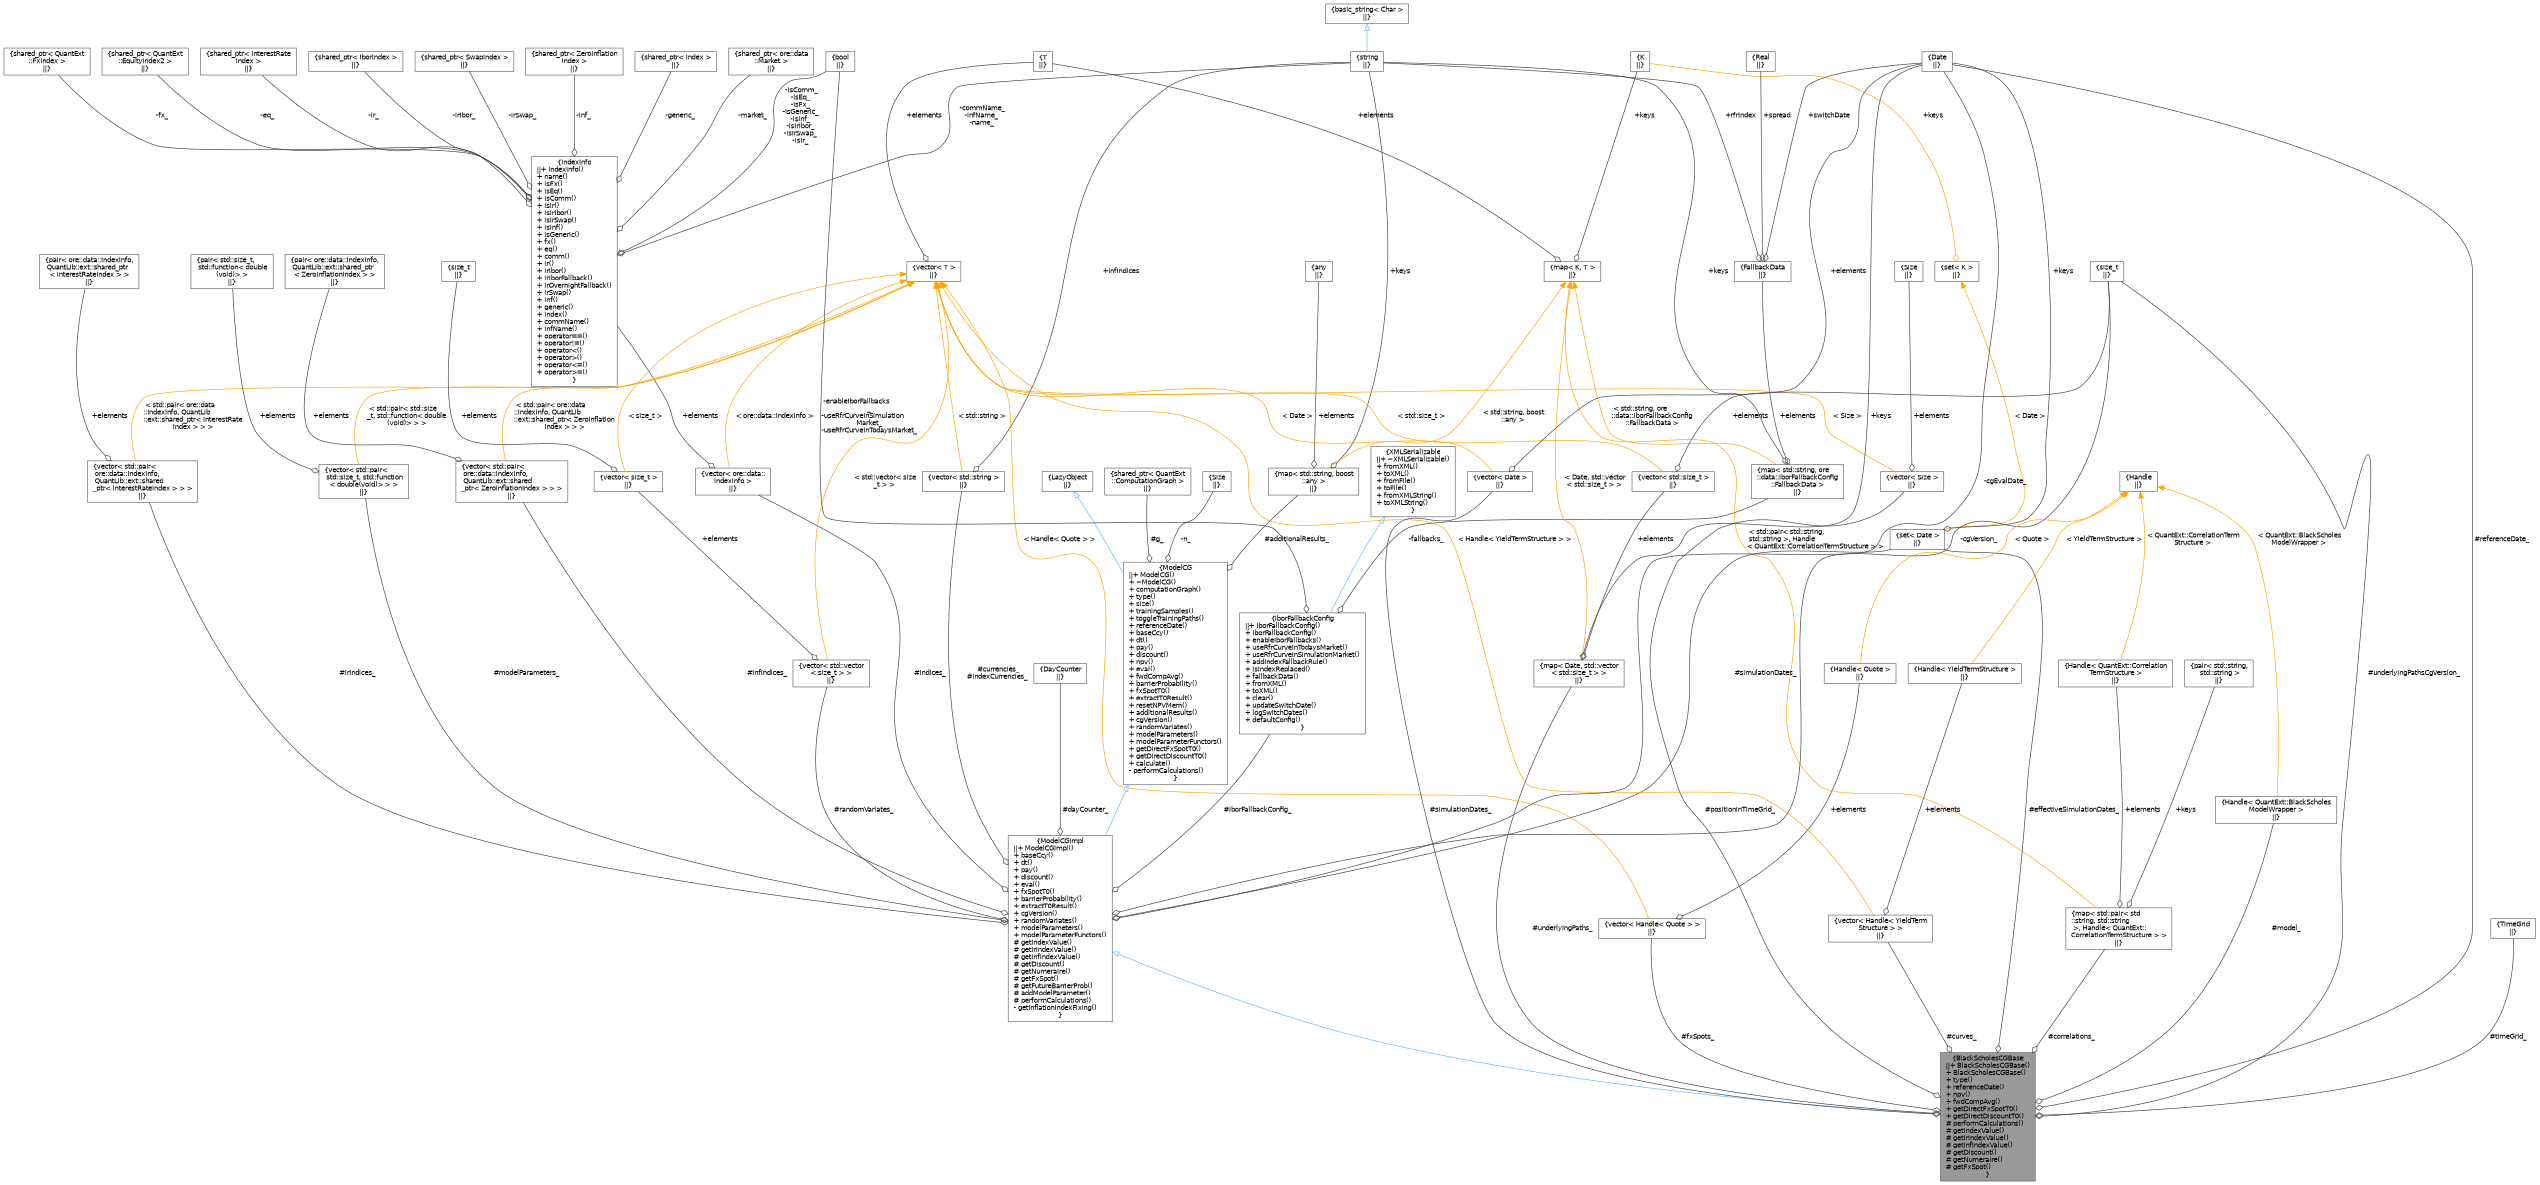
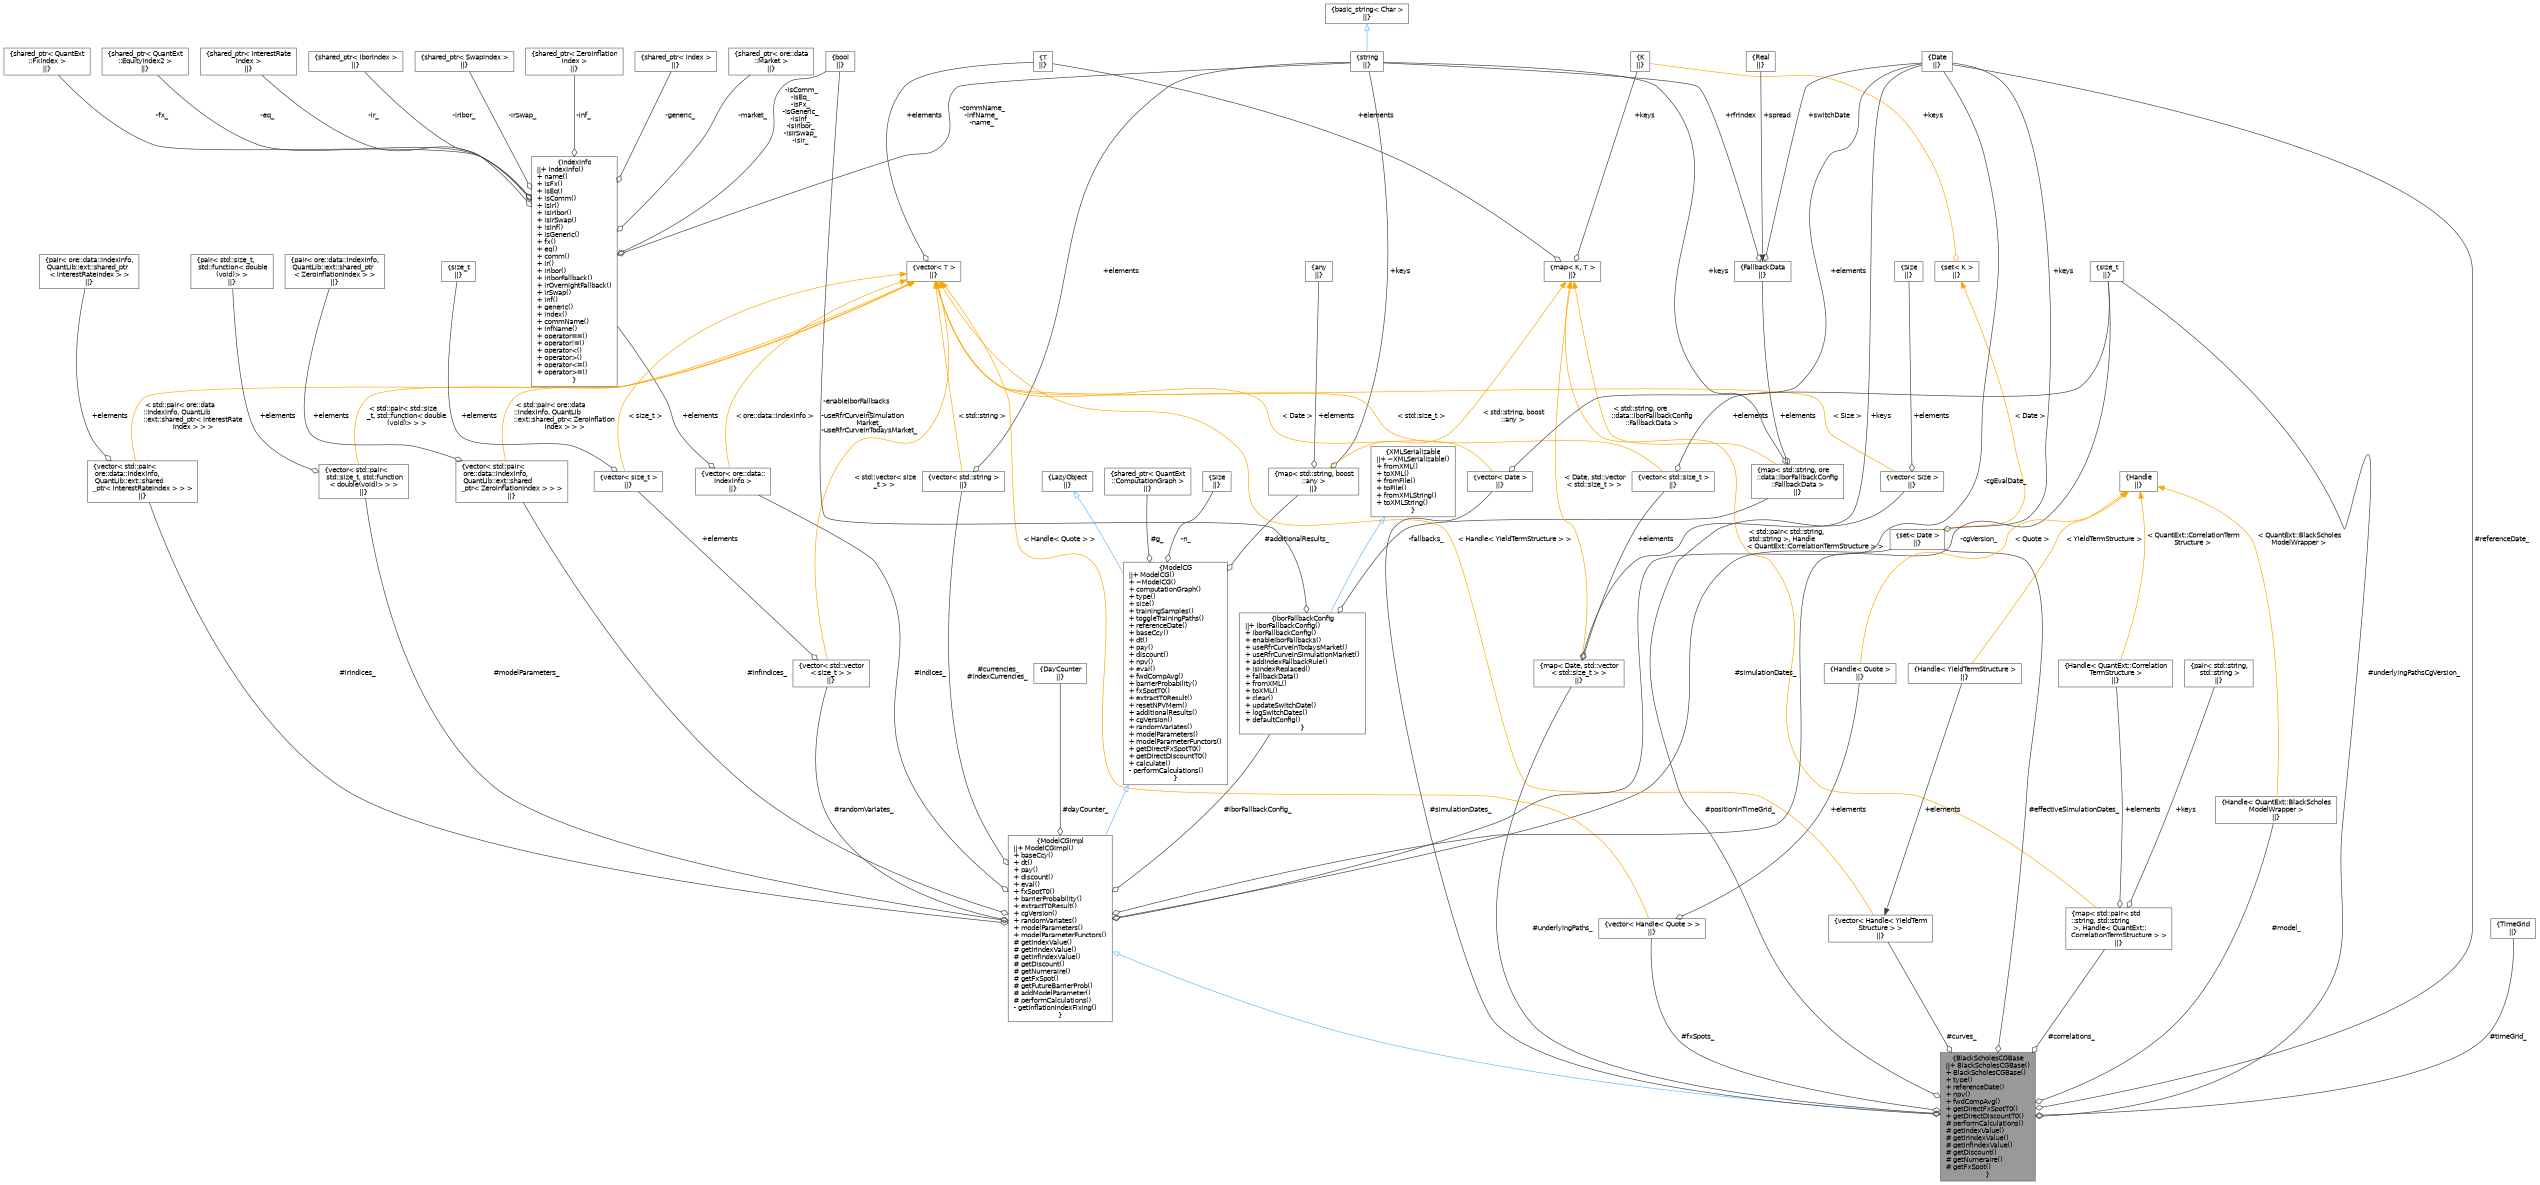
(1762, 163) -> (1762, 163)
(1120, 272) -> (1120, 272)
(1926, 790) -> (1926, 790)
